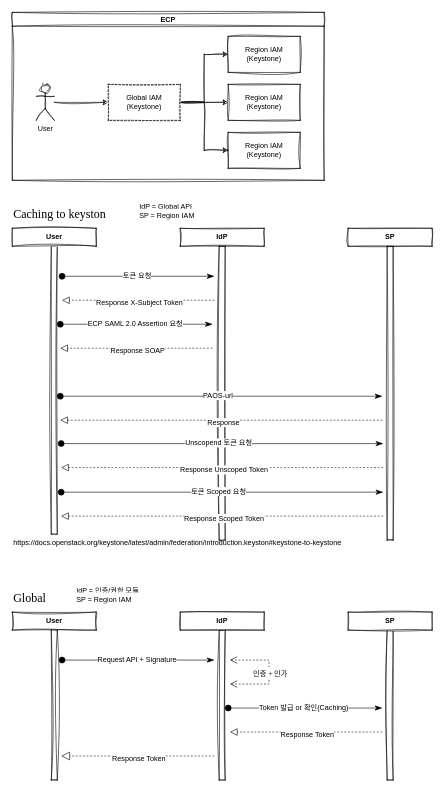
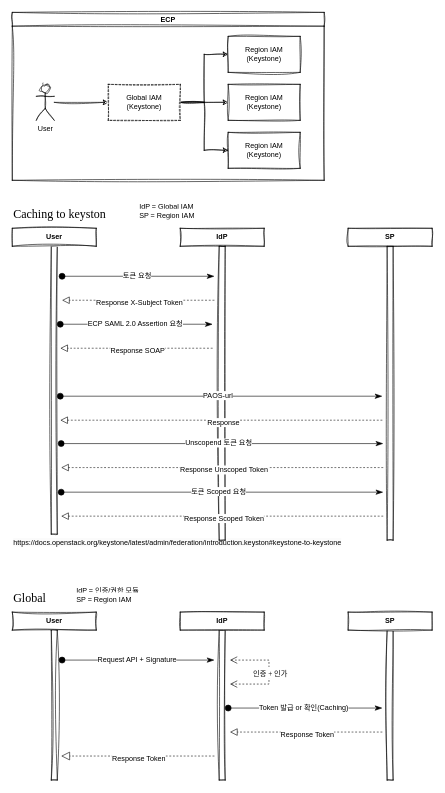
(167, 207) -> (167, 207)
